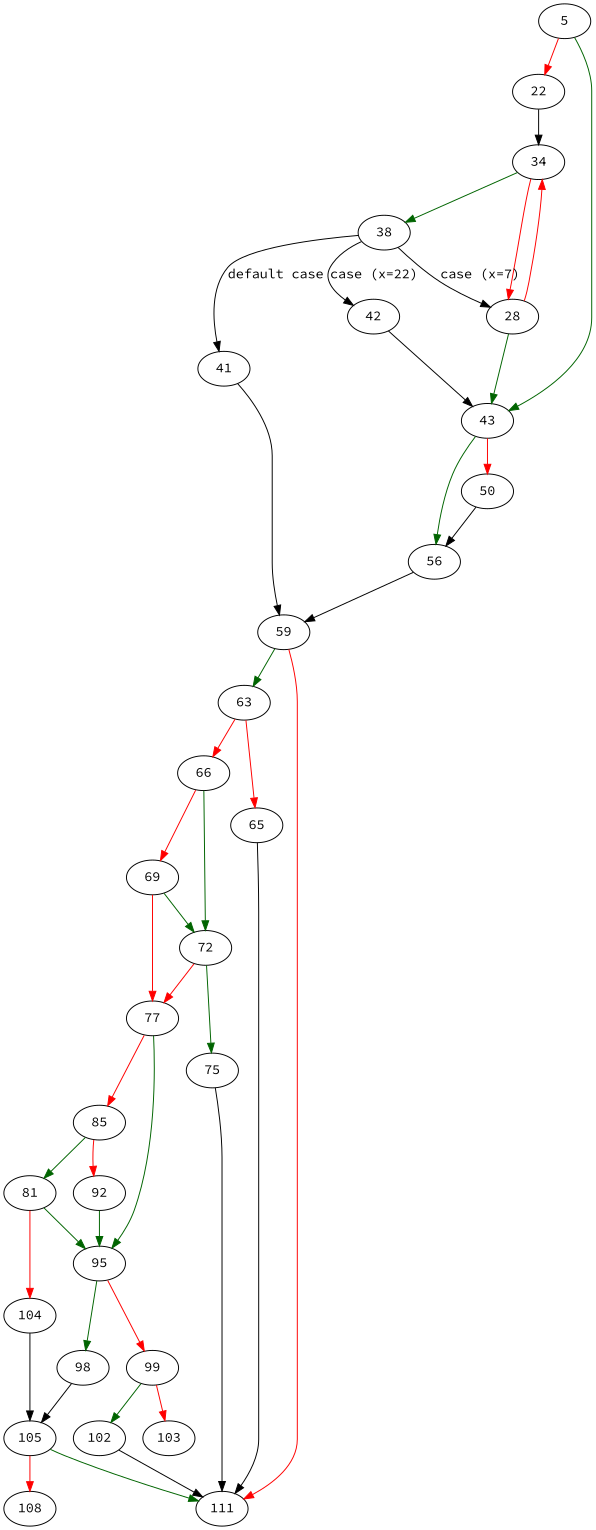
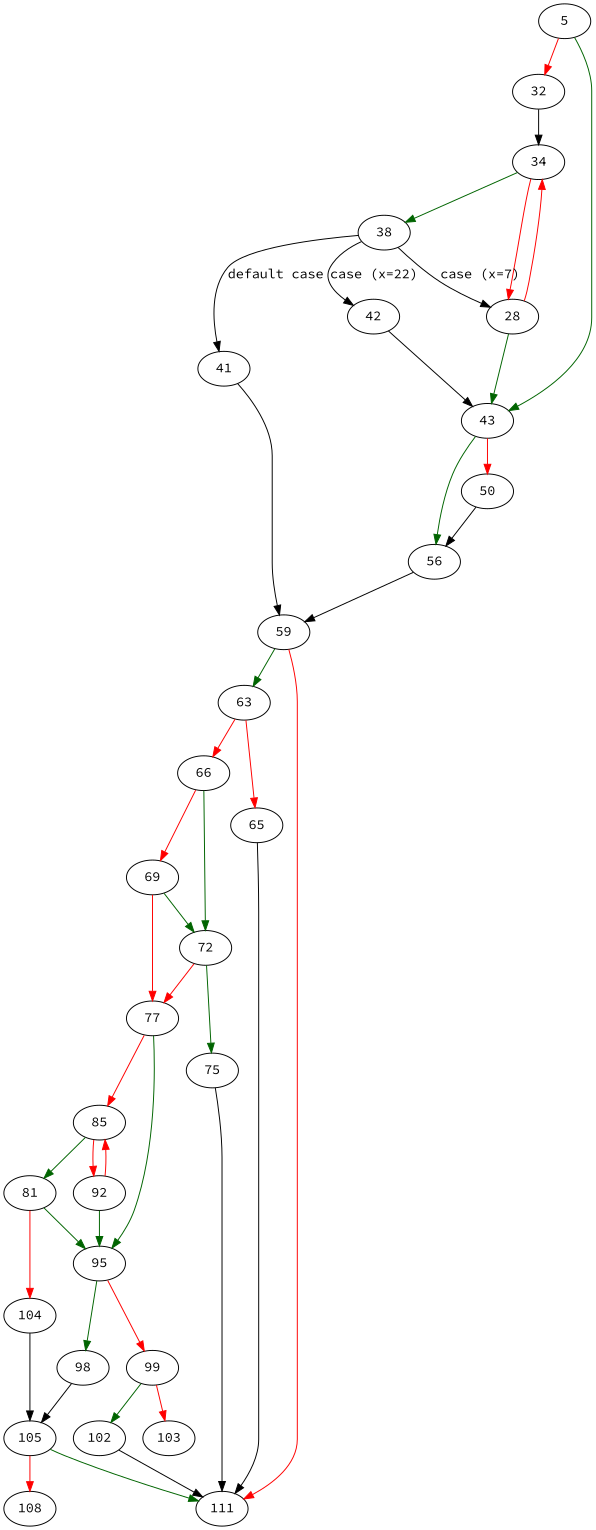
(539, 92) -> (539, 92)
none -> (106, 1163)
